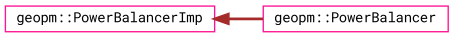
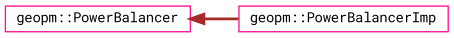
(246, 19) -> (221, 19)
